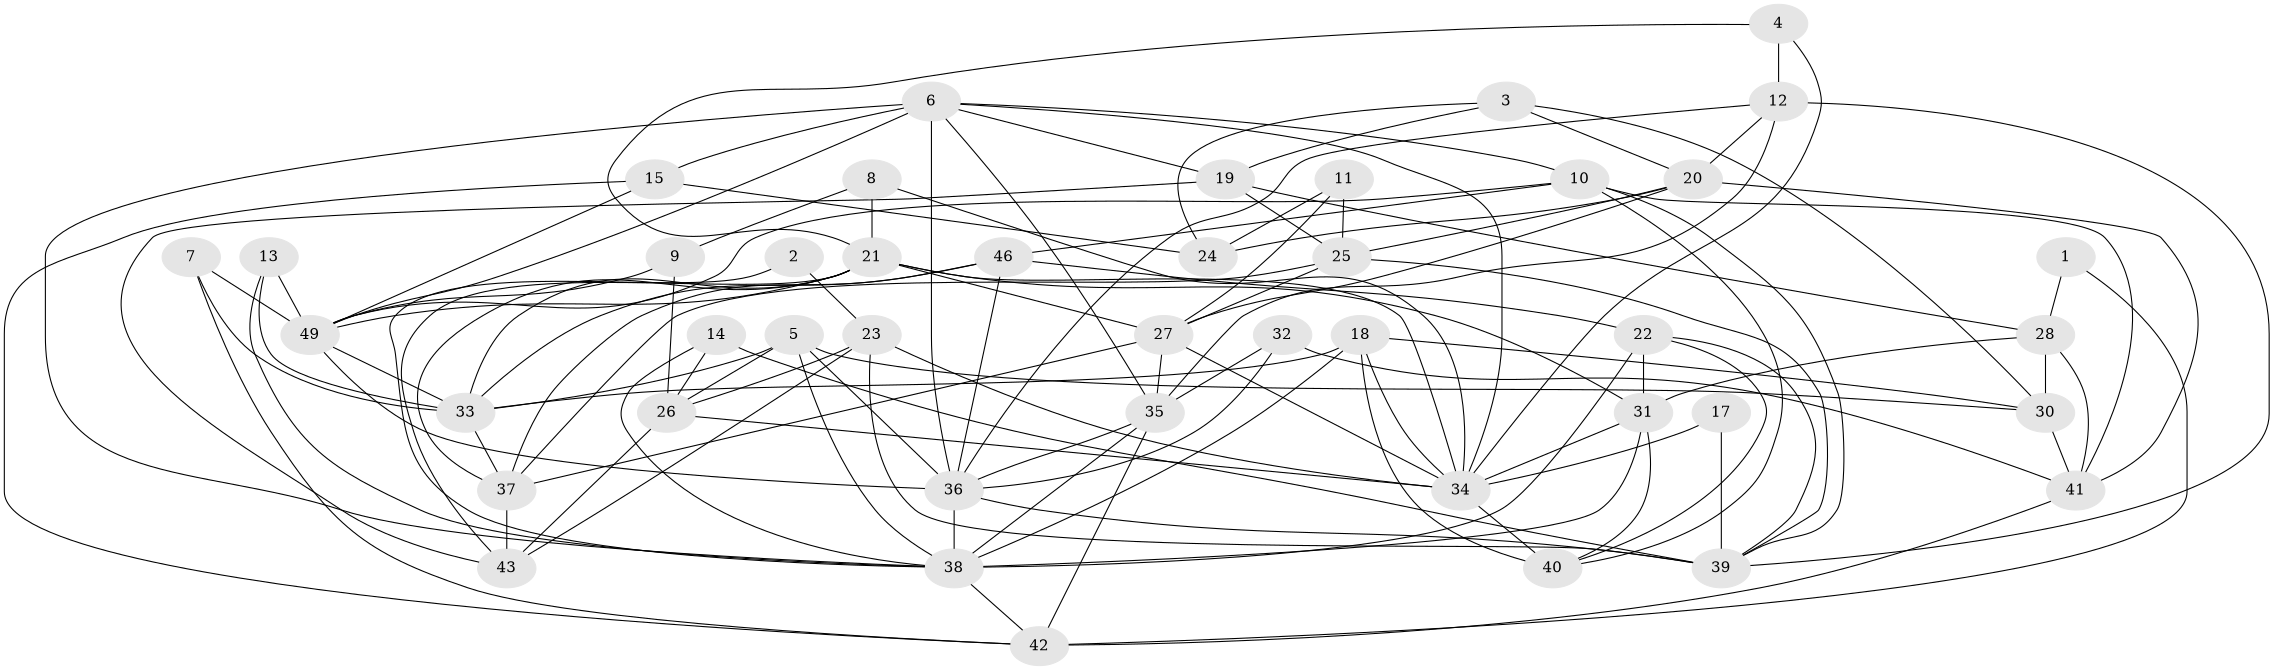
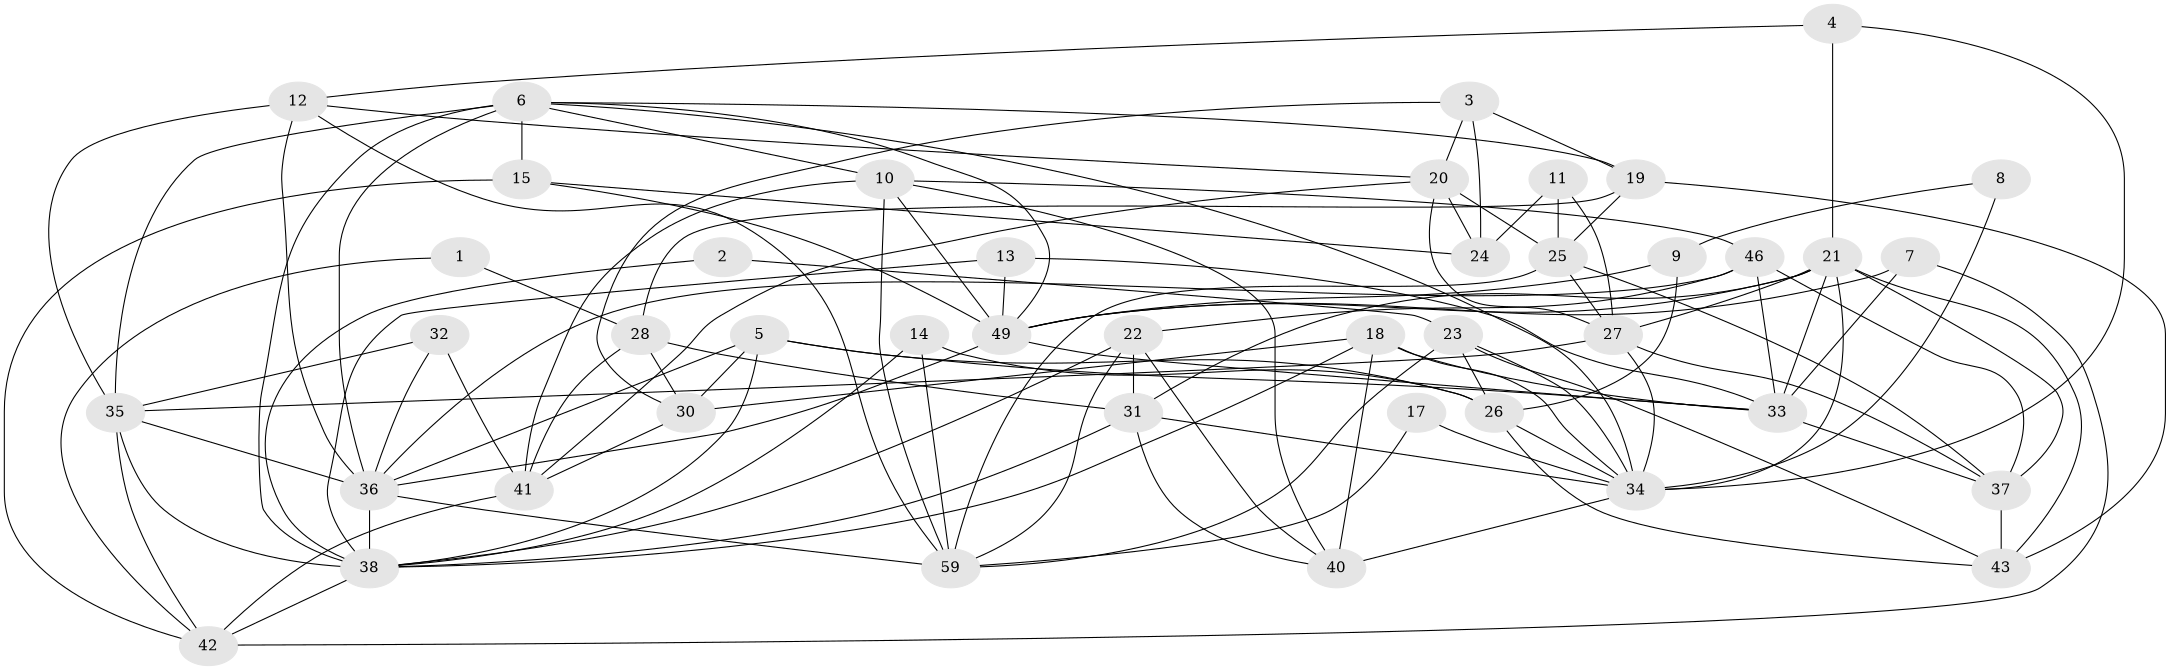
(872, 219) -> none
(1721, 568) -> (951, 568)
